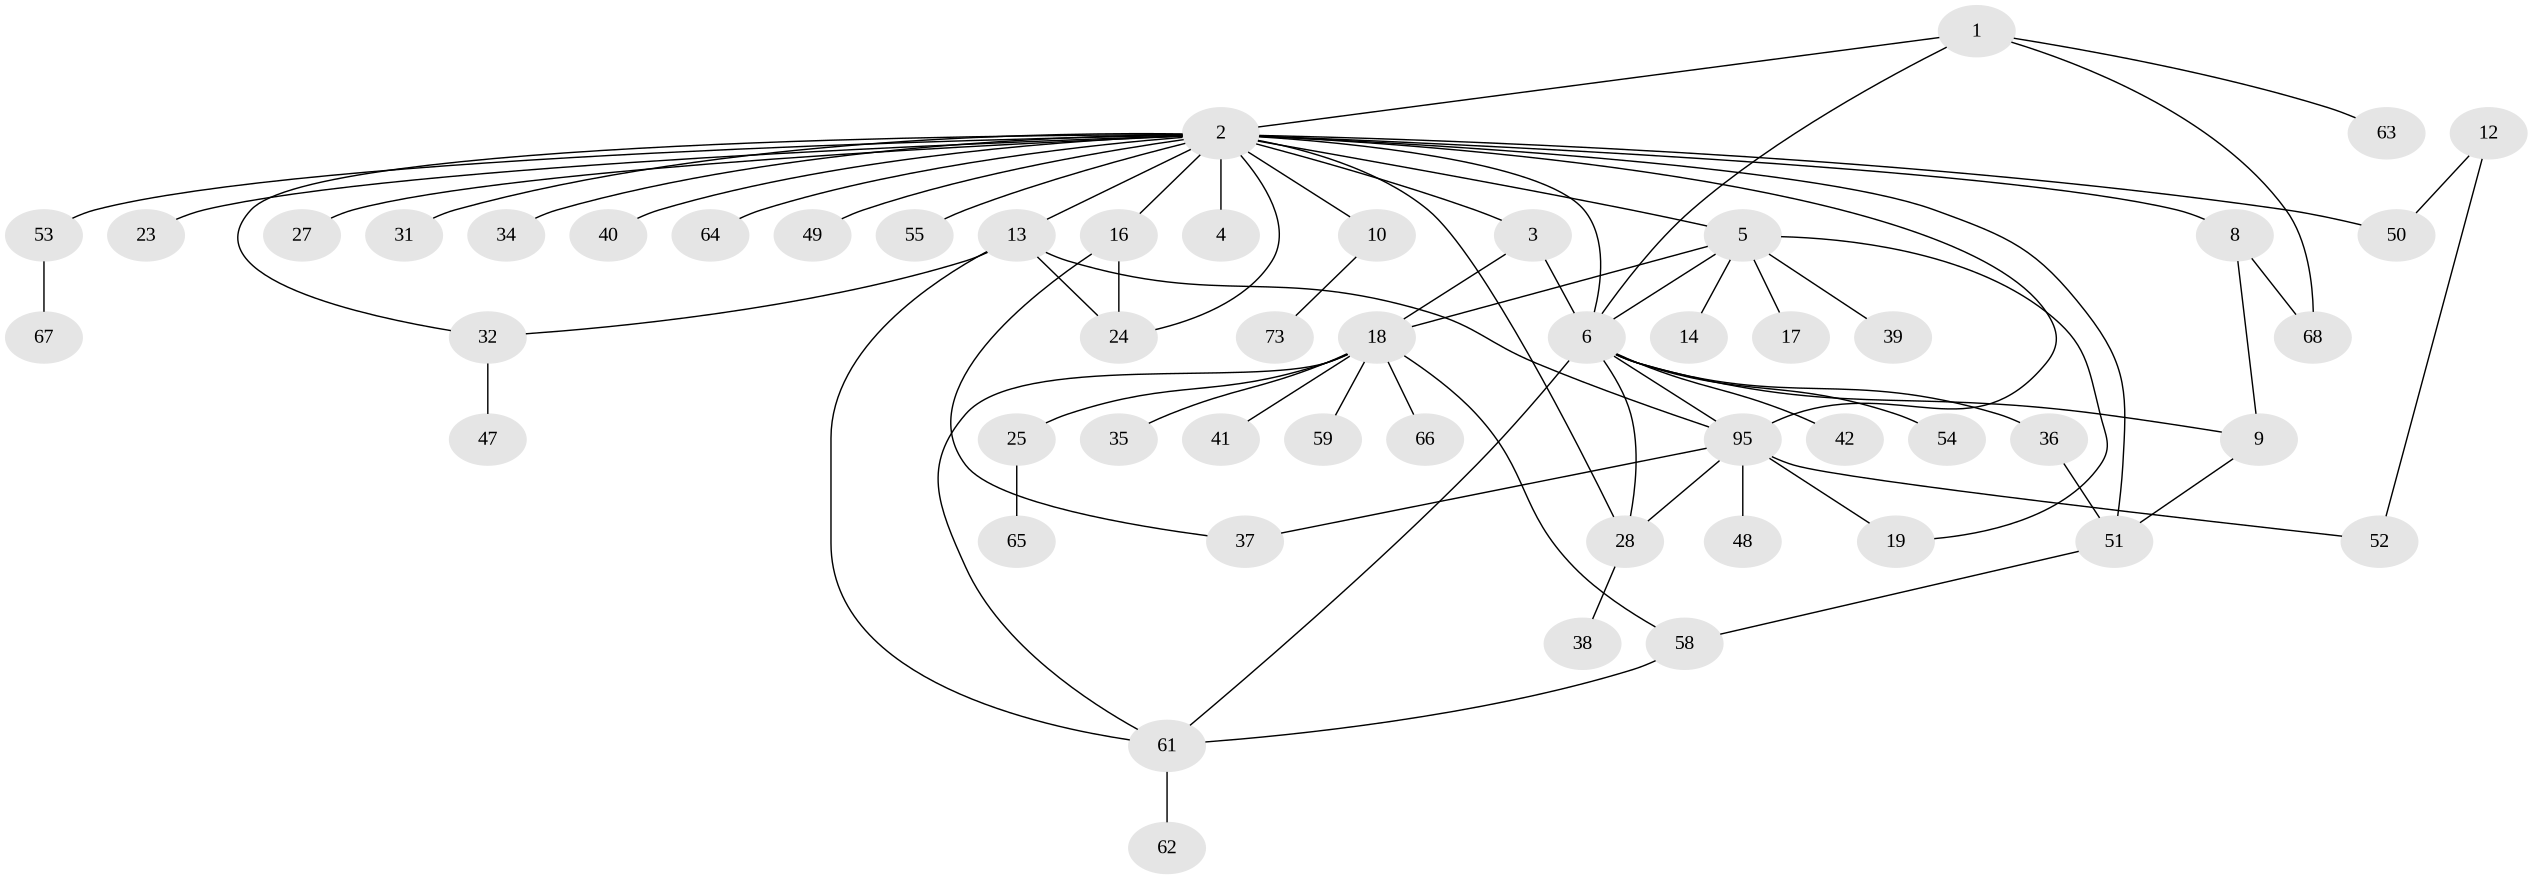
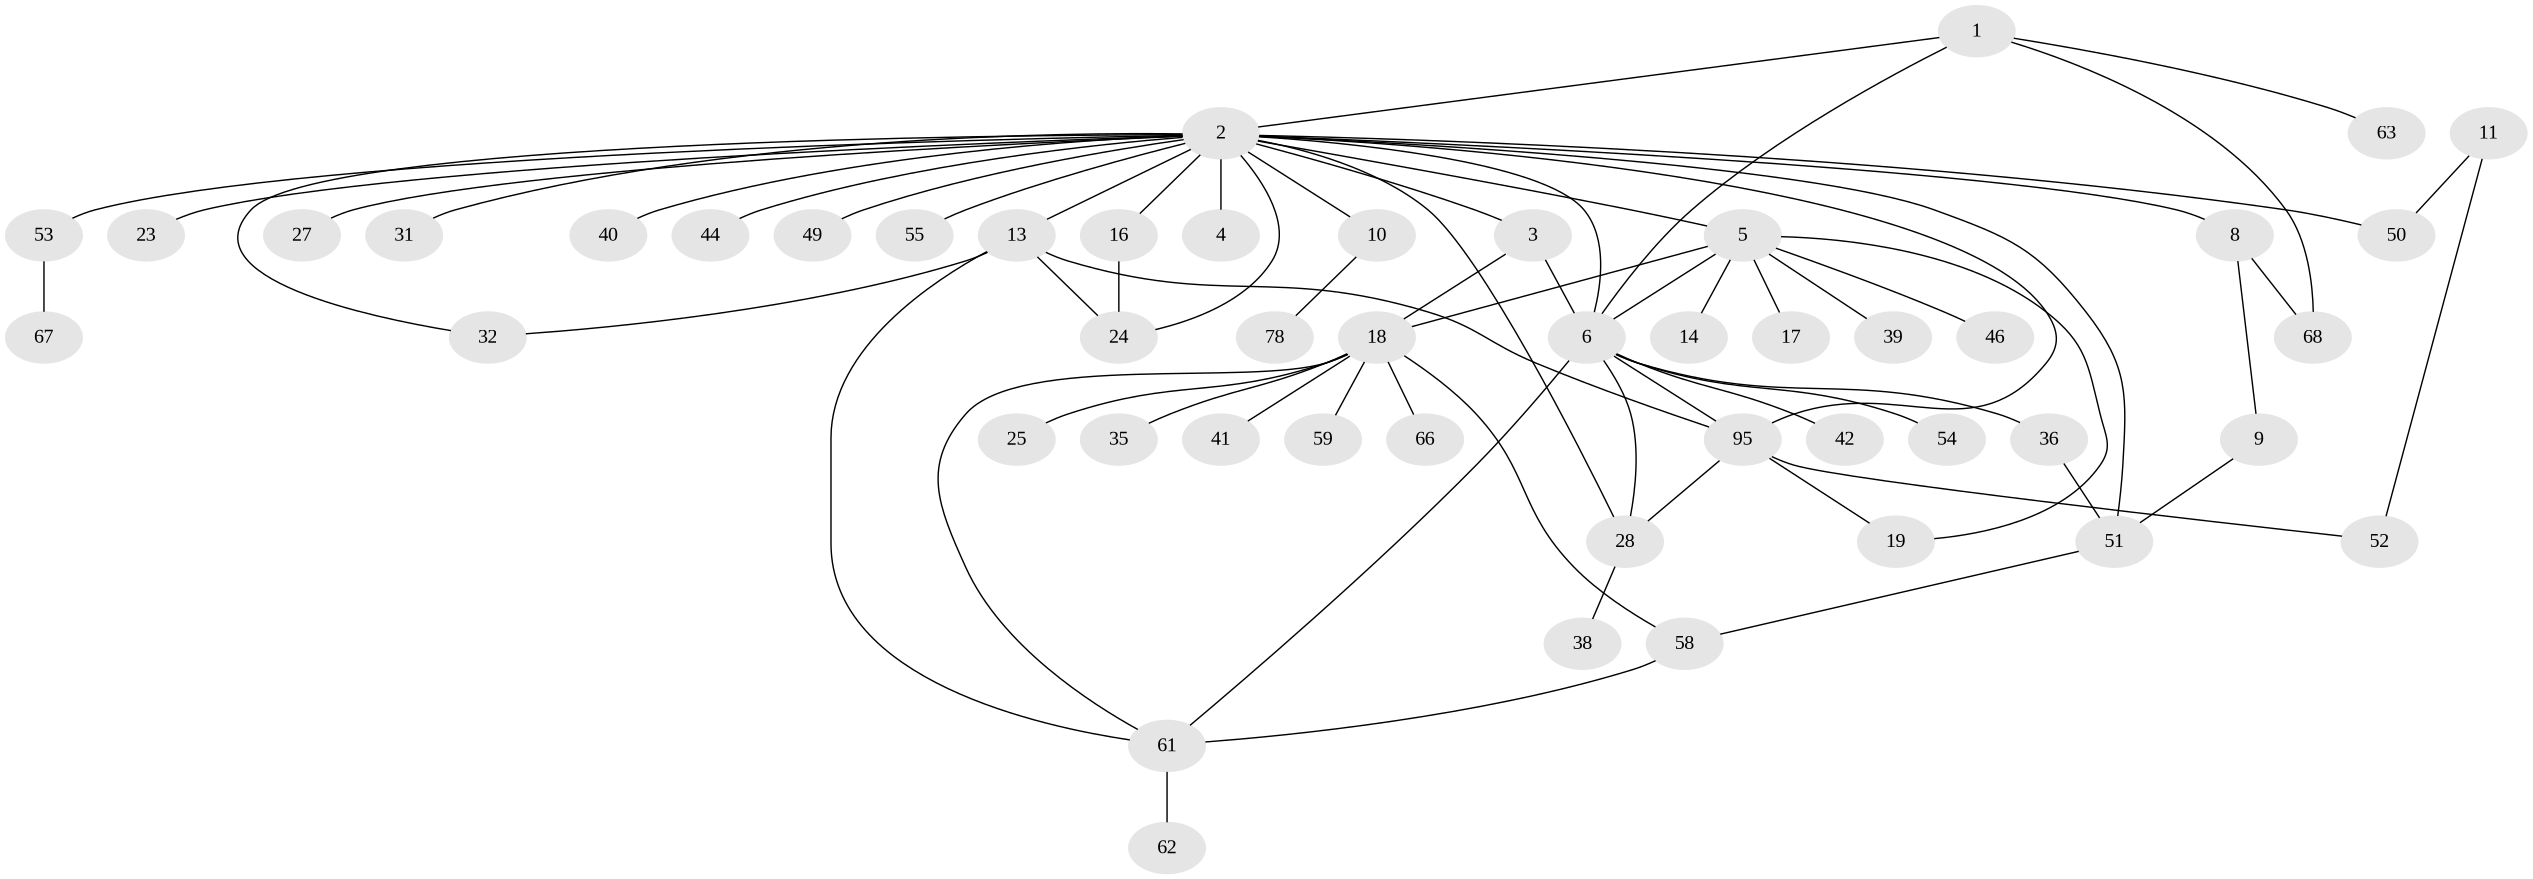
(2489, 133) -> (2489, 133)
(506, 235) -> none
(710, 235) -> (710, 235)
(1275, 337) -> (1275, 337)
none -> (1995, 337)
(2009, 405) -> none
(488, 440) -> none
(1017, 542) -> none
(1245, 542) -> none
(1743, 542) -> none
